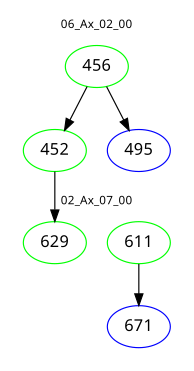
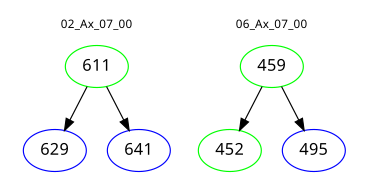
(97, 25) -> (272, 25)
(97, 66) -> (272, 66)
(55, 197) -> (79, 103)
(55, 243) -> (55, 150)
(139, 327) -> (139, 150)
